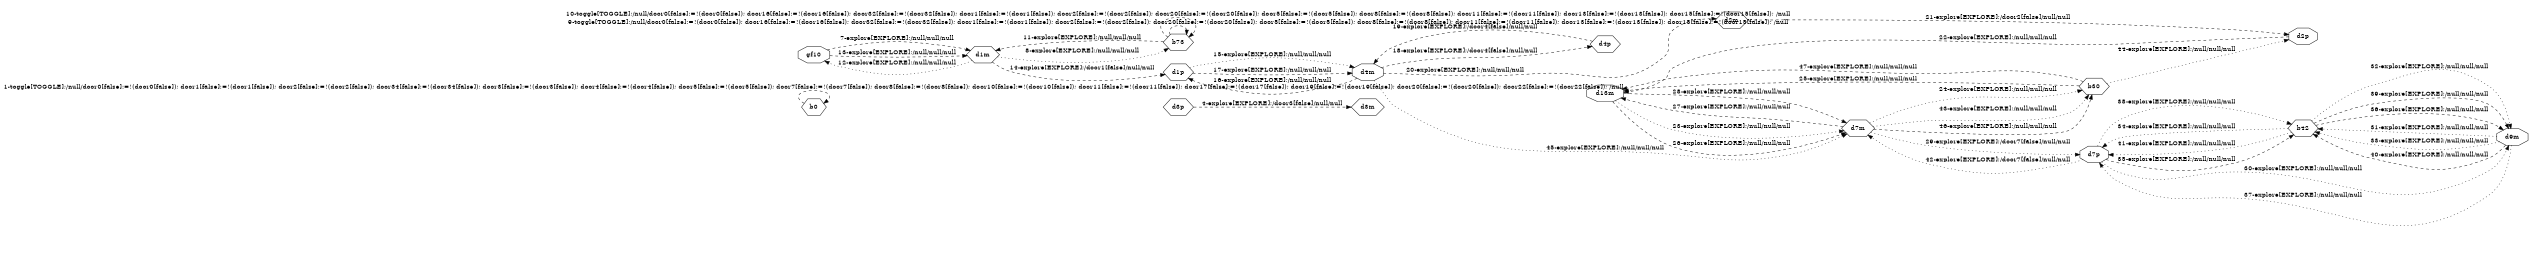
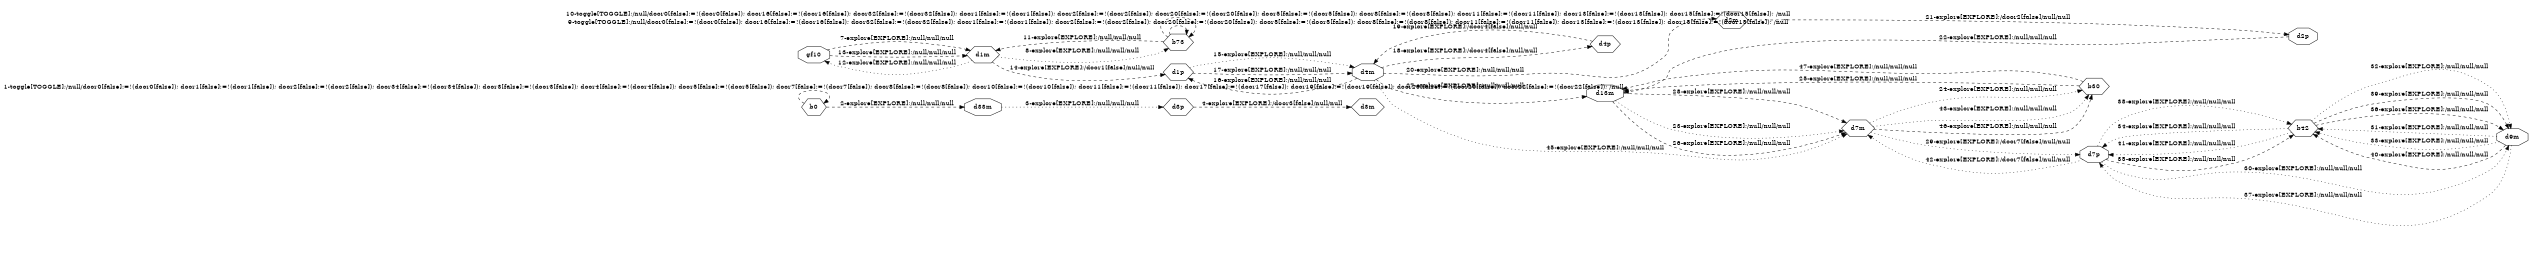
(2195, 62) -> none
none -> (983, 107)
(1734, 117) -> (1477, 103)
